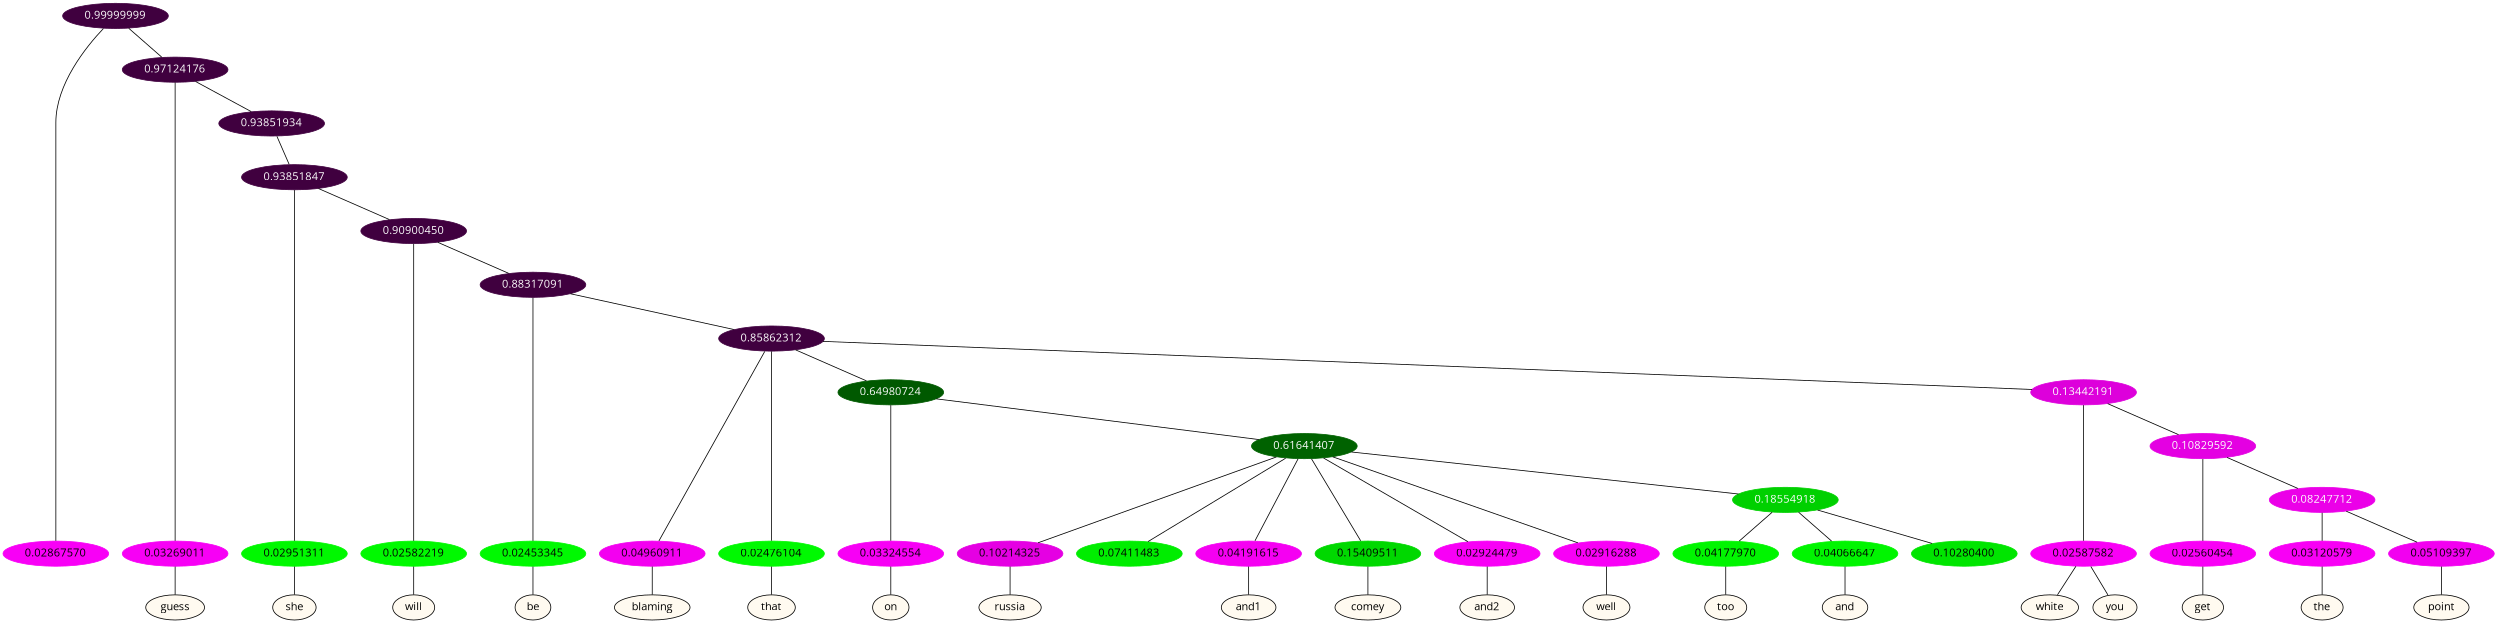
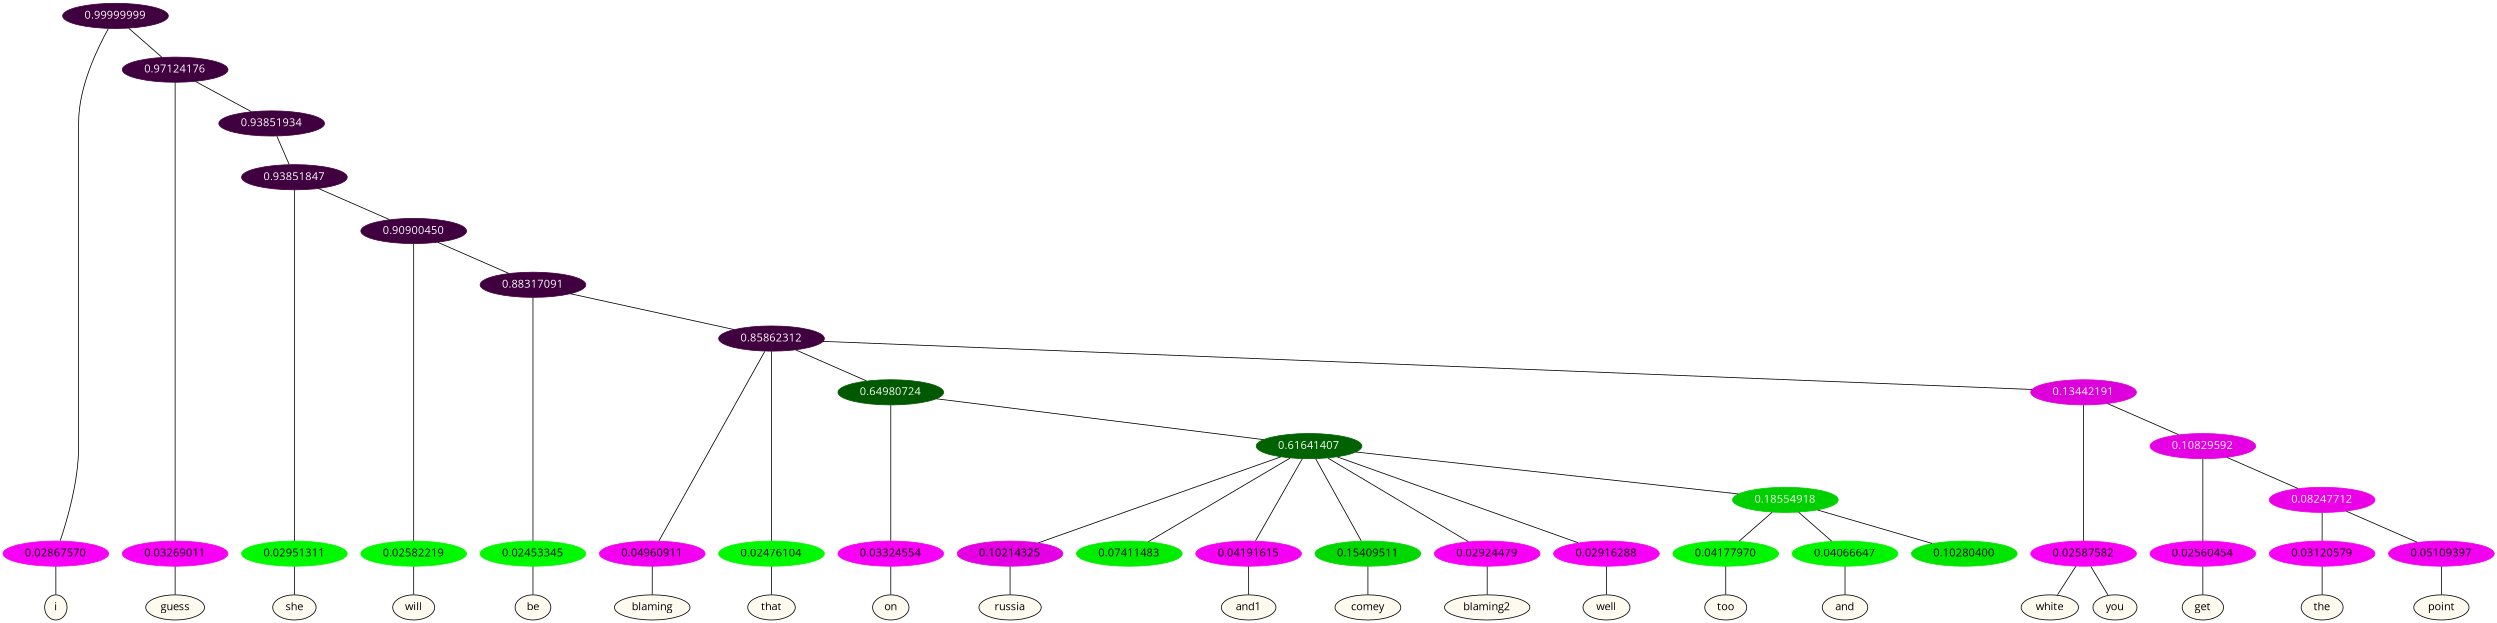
none -> (56, 607)
(1487, 607) -> (1487, 607)
